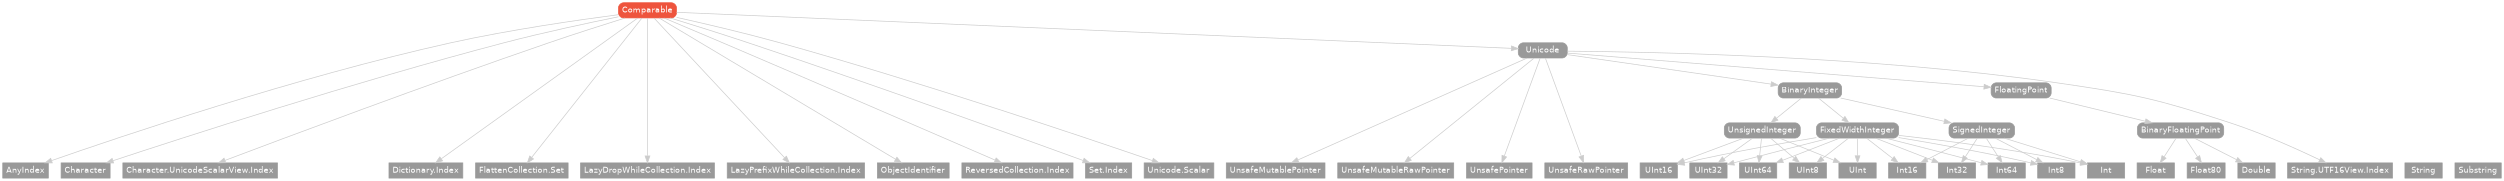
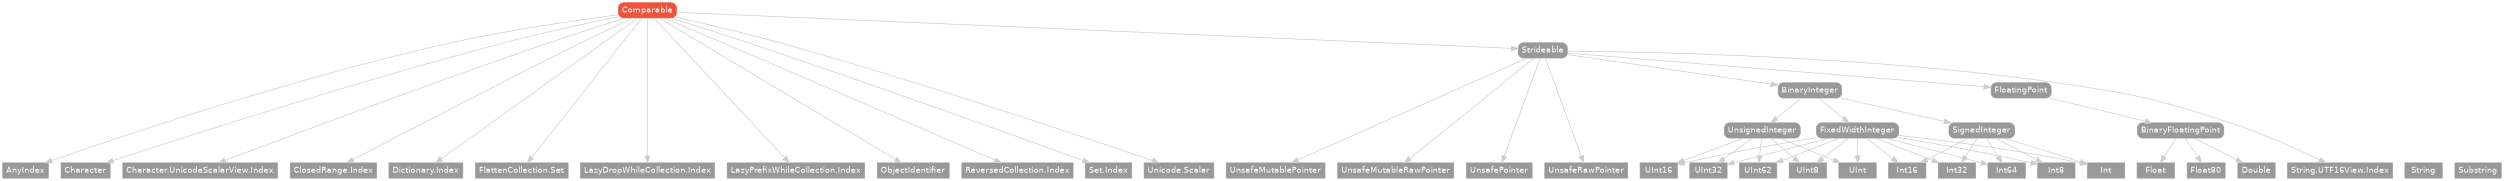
(1543, 50) -> (1543, 50)
none -> (333, 170)
(1758, 170) -> (1758, 170)
